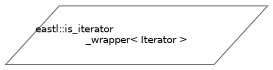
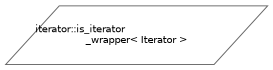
(137, 35) -> (137, 35)
